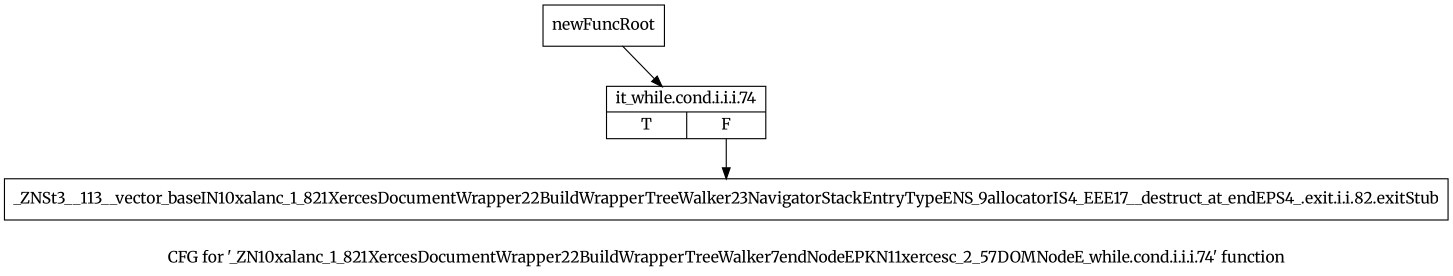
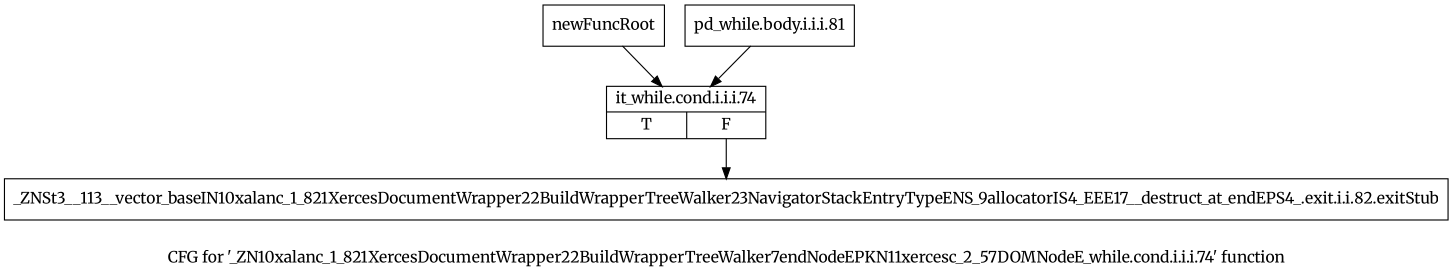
none -> (770, 26)
